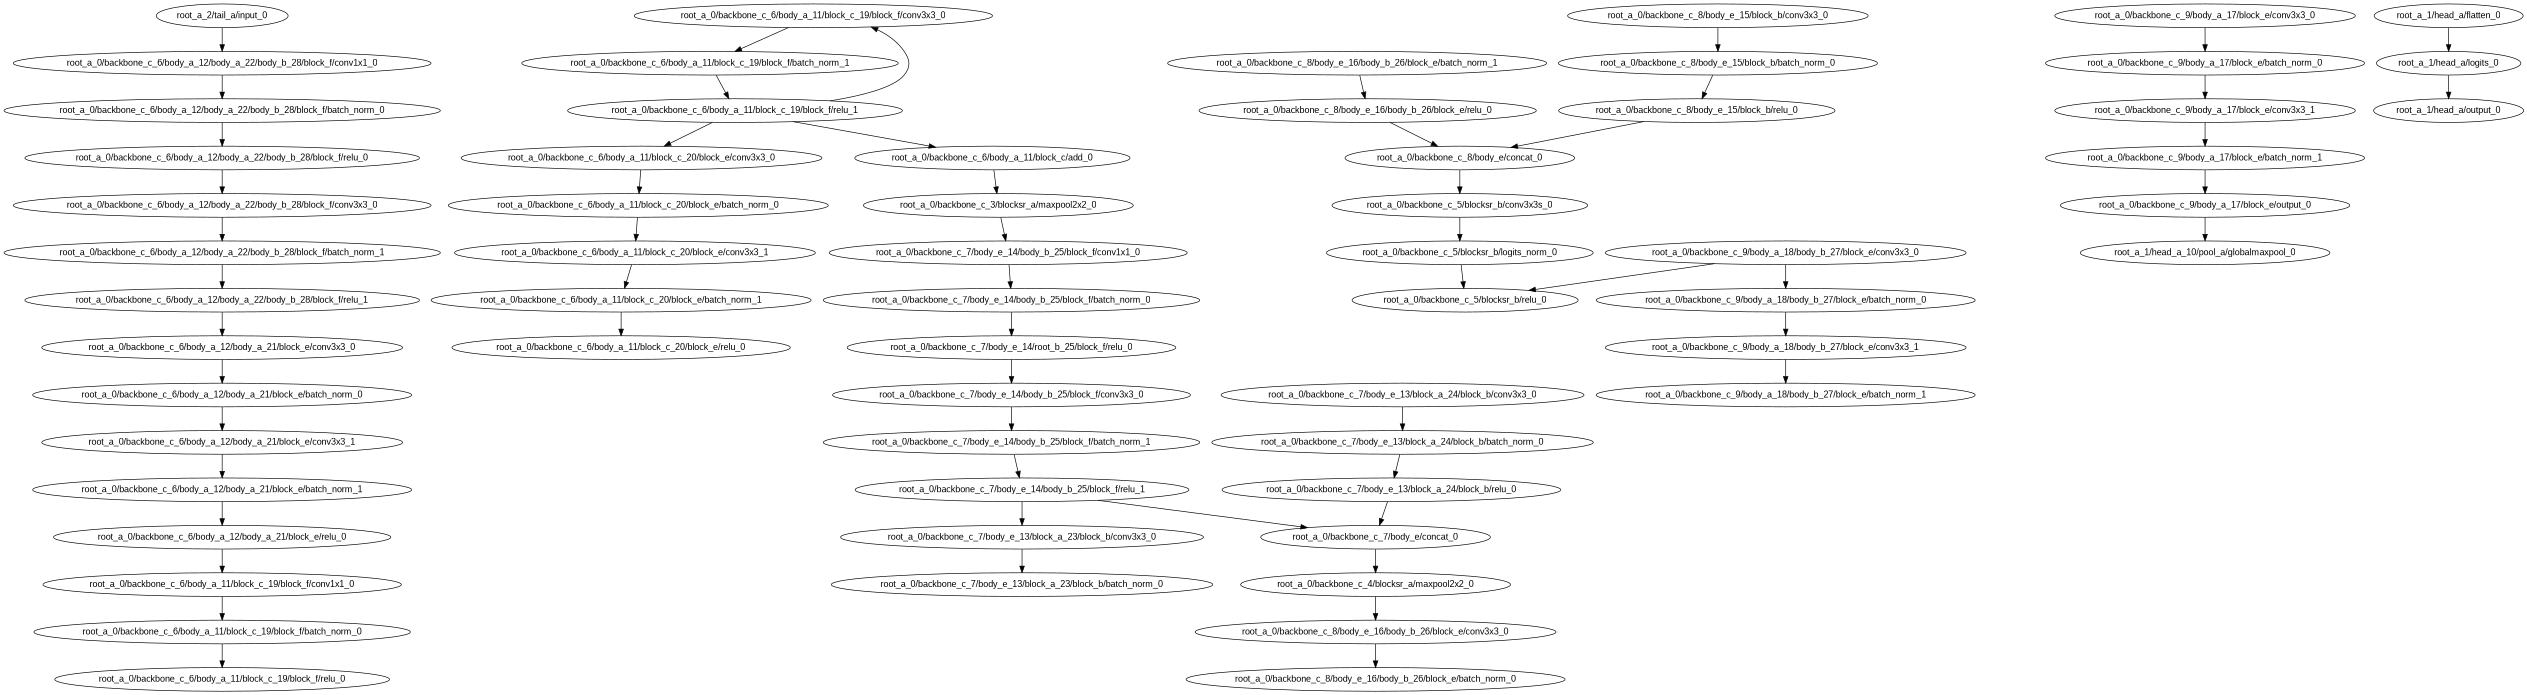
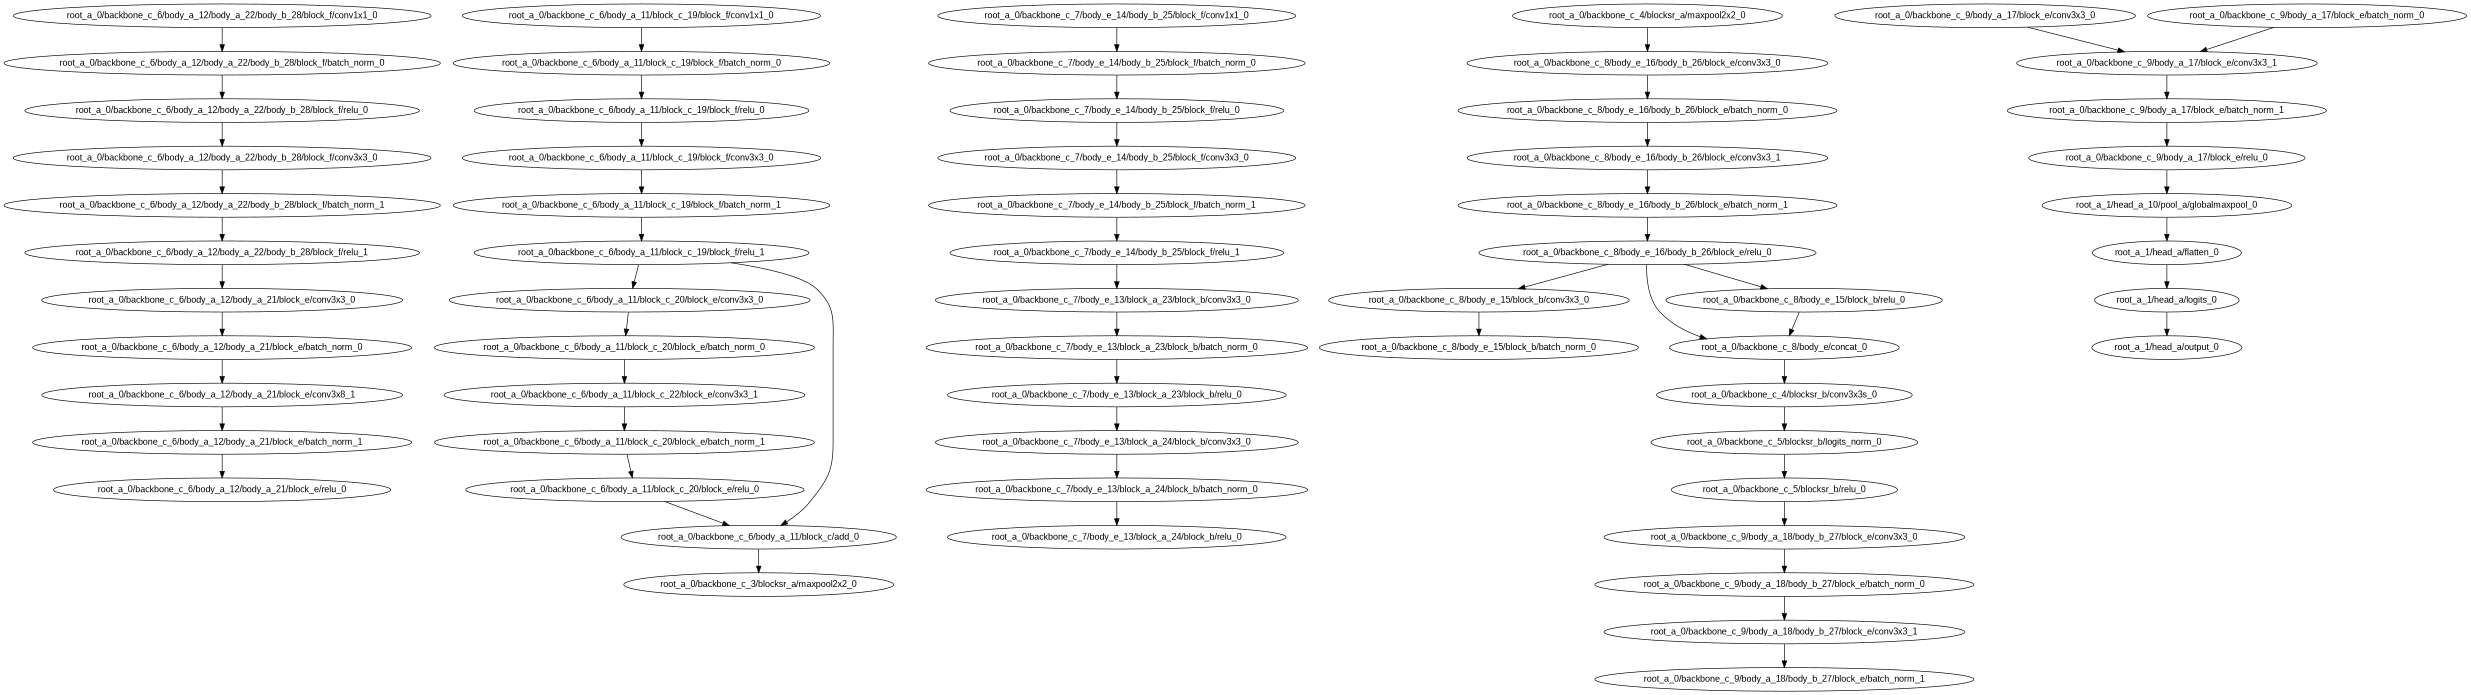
(222, 16) -> none
(2205, 36) -> (2073, 39)
(897, 81) -> (642, 131)
(1709, 84) -> (1723, 276)
none -> (1647, 158)
(1460, 205) -> (1784, 395)
(2205, 205) -> (2167, 158)
(1003, 226) -> none
none -> (2167, 226)
(635, 253) -> (624, 395)
none -> (1566, 276)
(1625, 277) -> (1784, 510)
(1012, 348) -> (1117, 111)
none -> (1117, 395)
(222, 442) -> (222, 395)
none -> (694, 512)
(1376, 537) -> none
(222, 558) -> none
